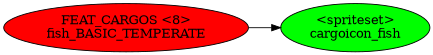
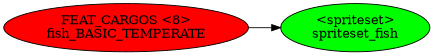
(355, 28) -> (355, 28)
